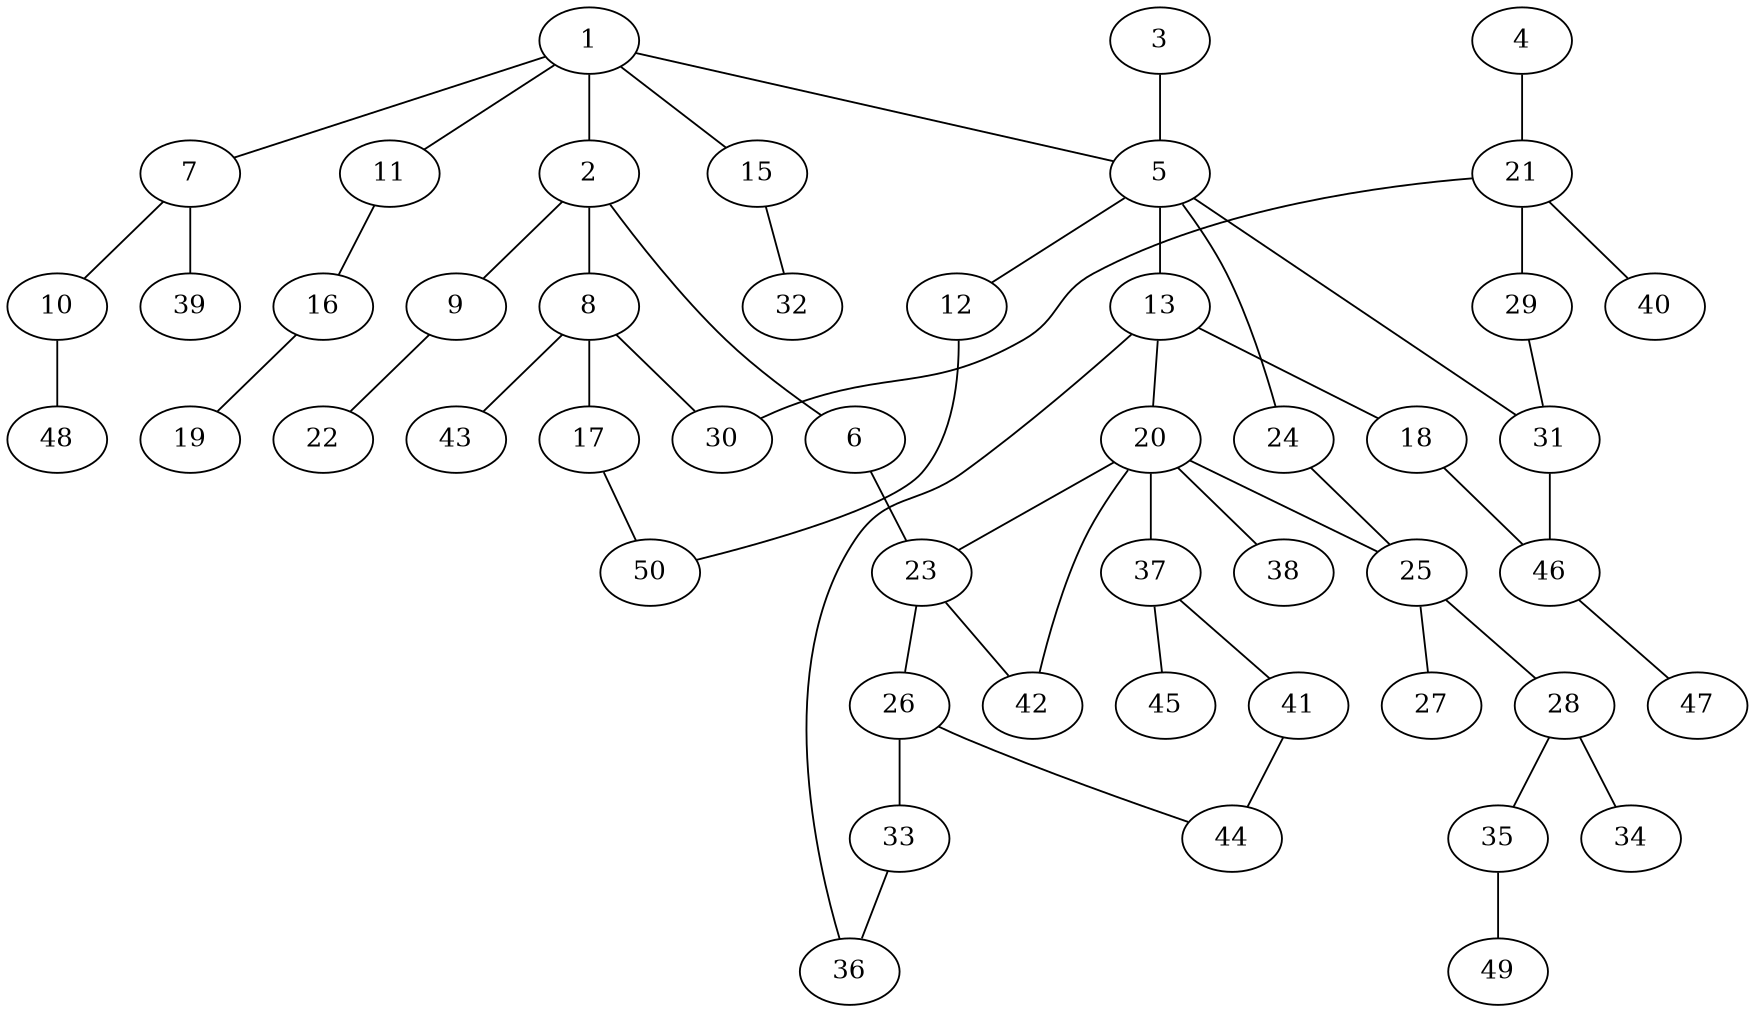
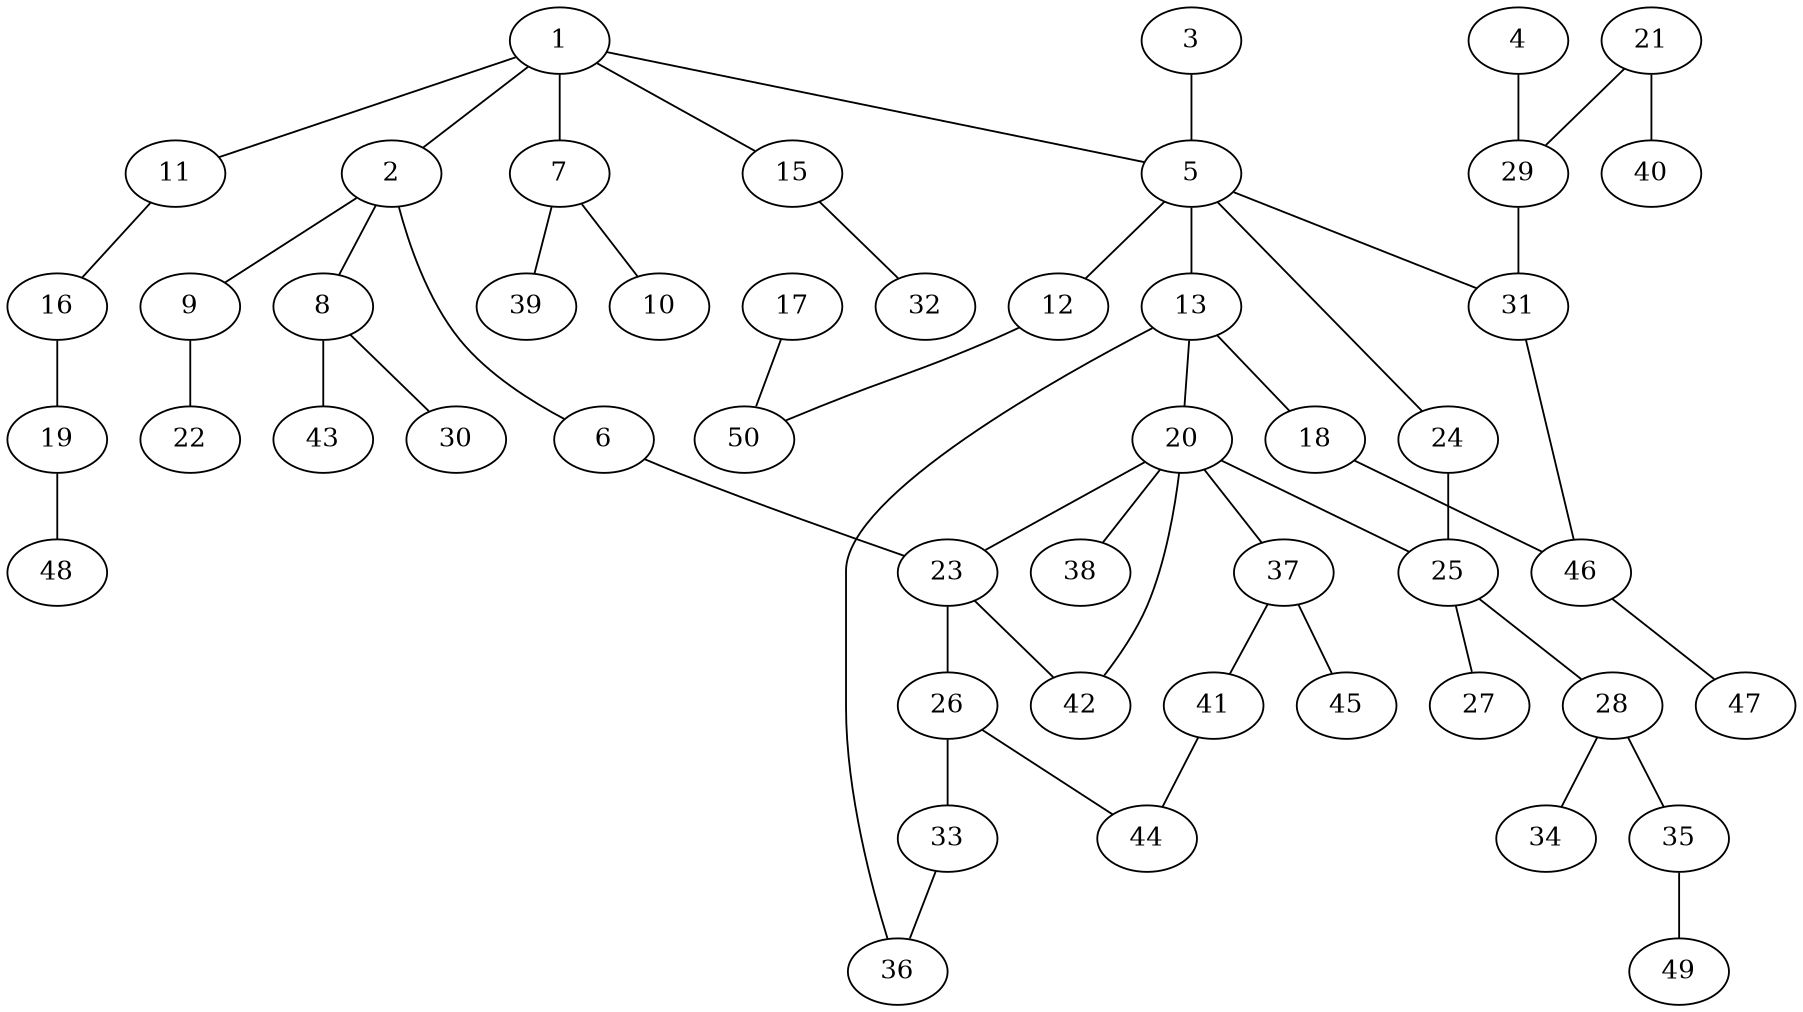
(1522, 107) -> (1518, 107)
(1103, 269) -> none
(57, 373) -> (57, 506)
(589, 373) -> none
